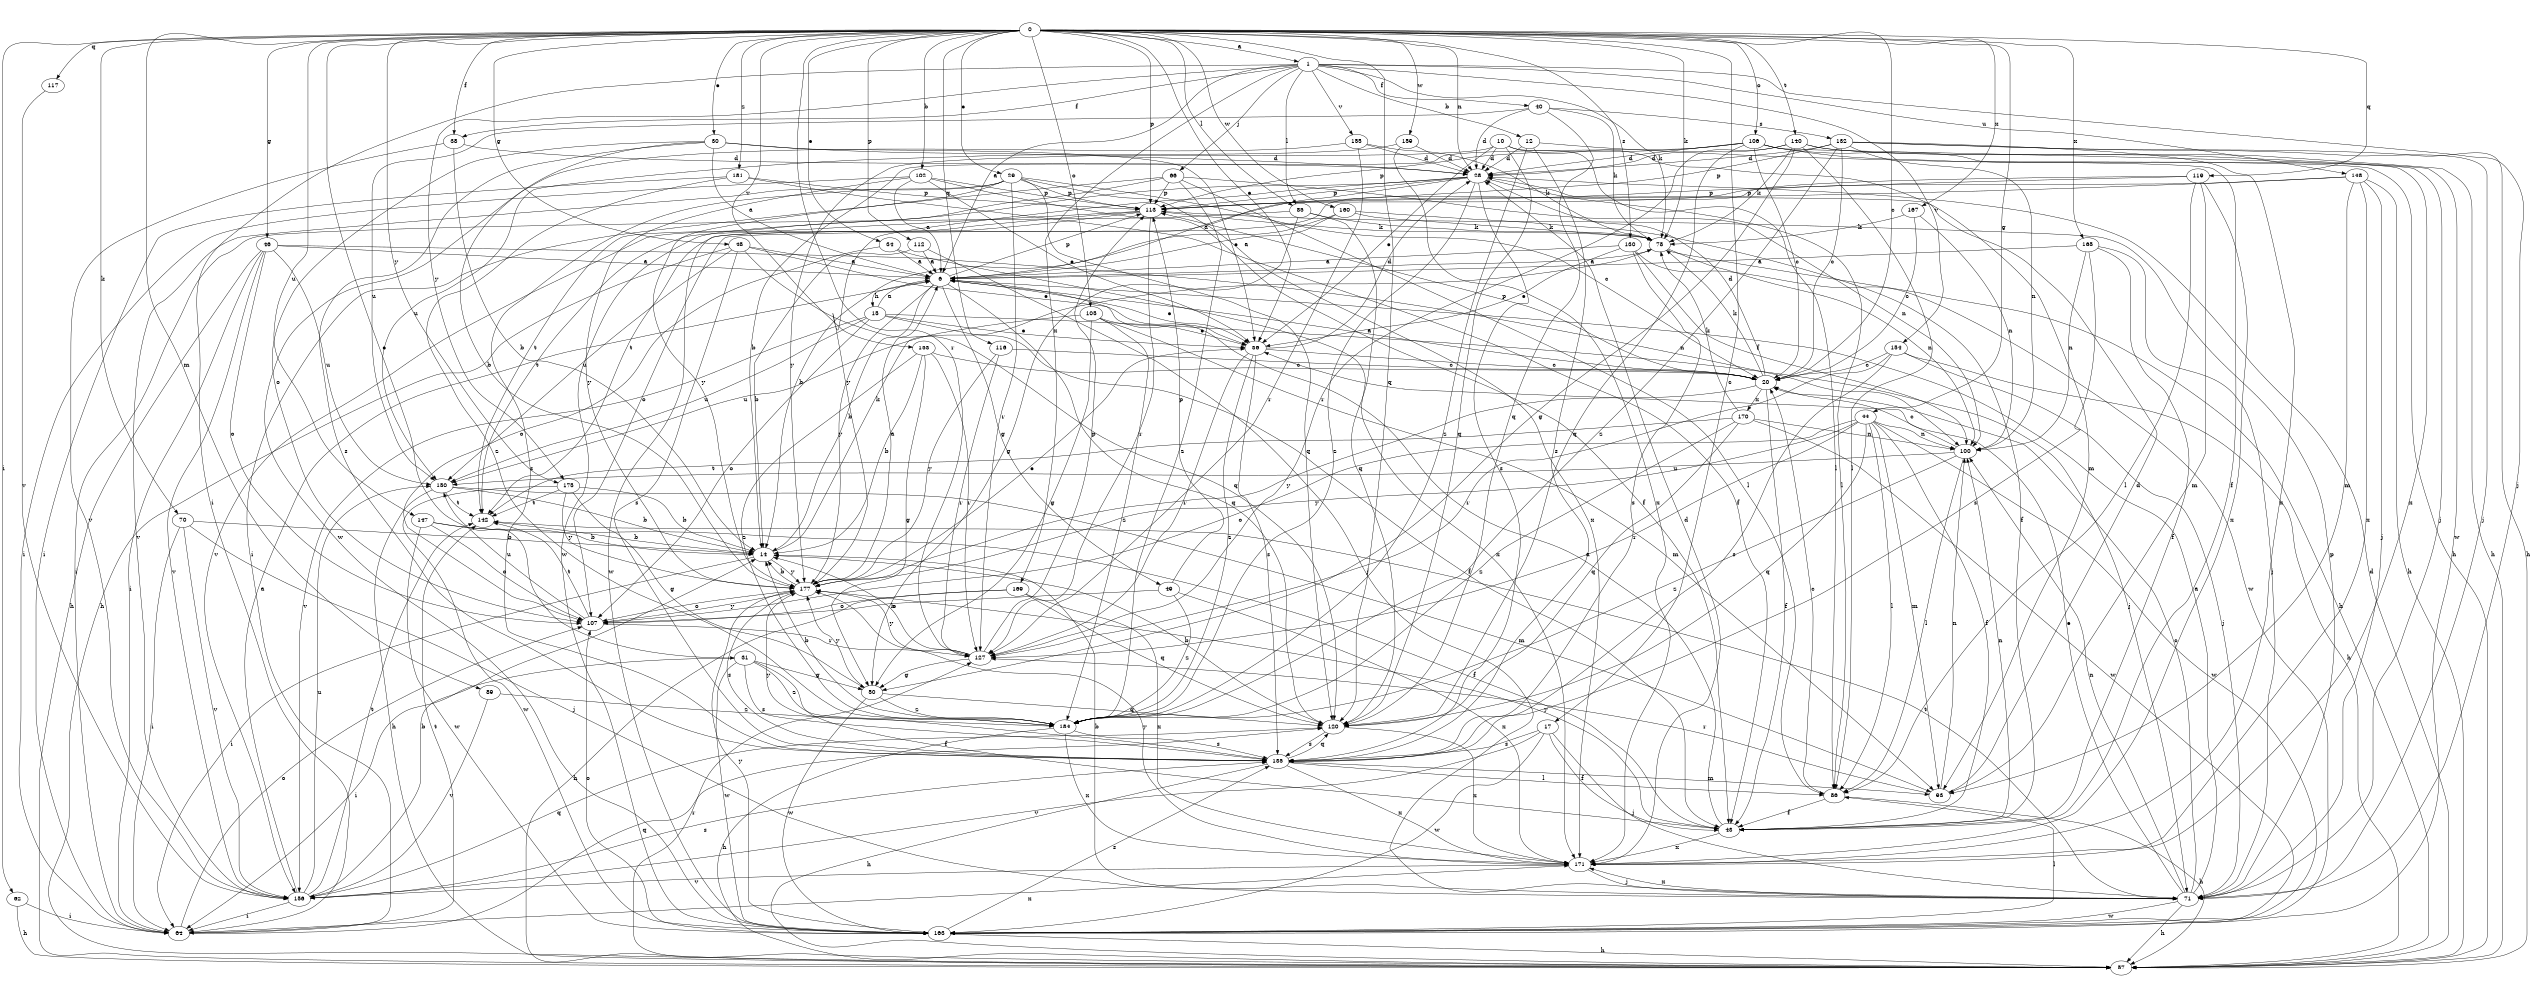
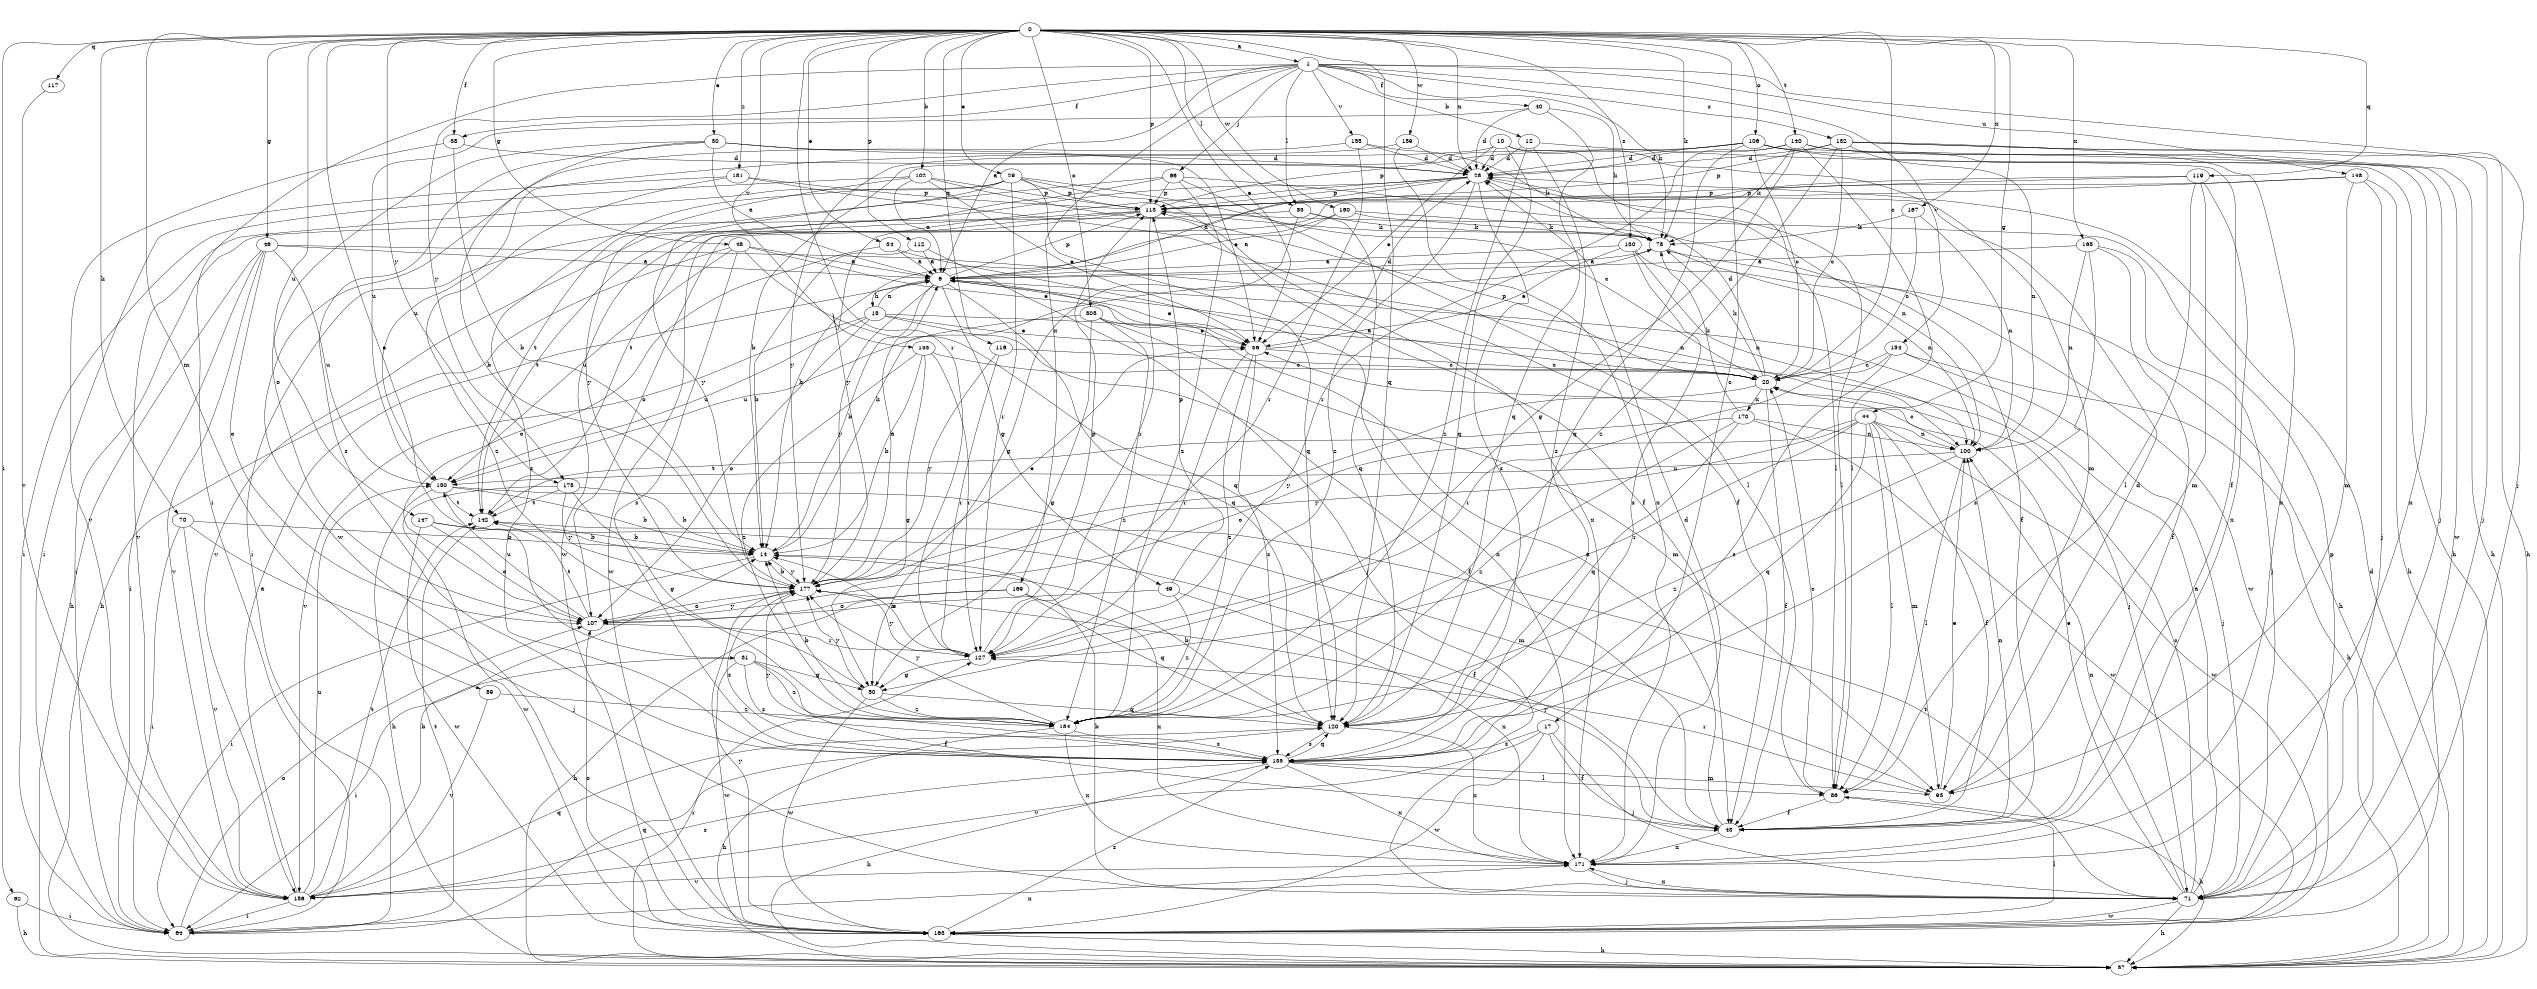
(1689, 119) -> (1574, 97)
(1091, 314) -> (1091, 314)
(1758, 348) -> (1758, 348)
(1955, 624) -> (1955, 624)
(2210, 779) -> none
(1156, 786) -> (928, 671)
